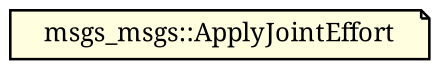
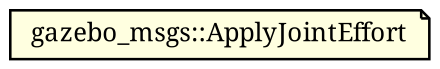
(220, 35) -> (220, 35)
